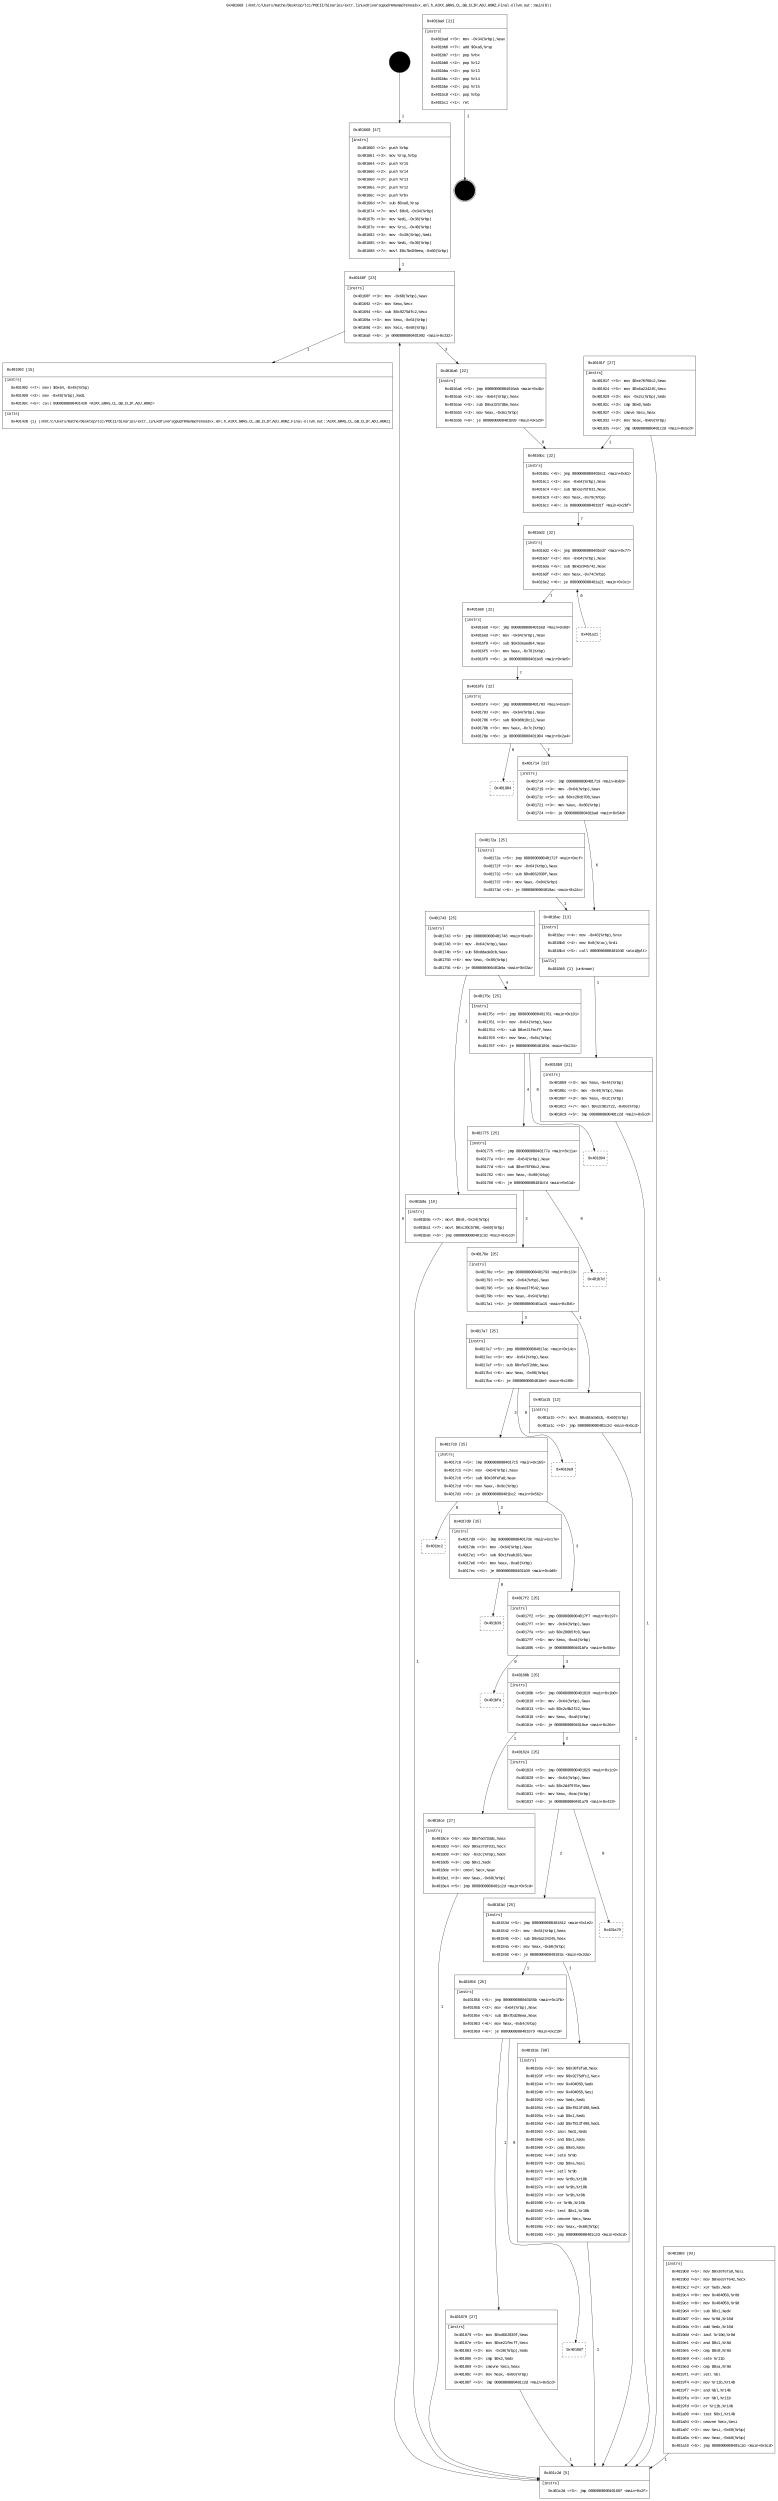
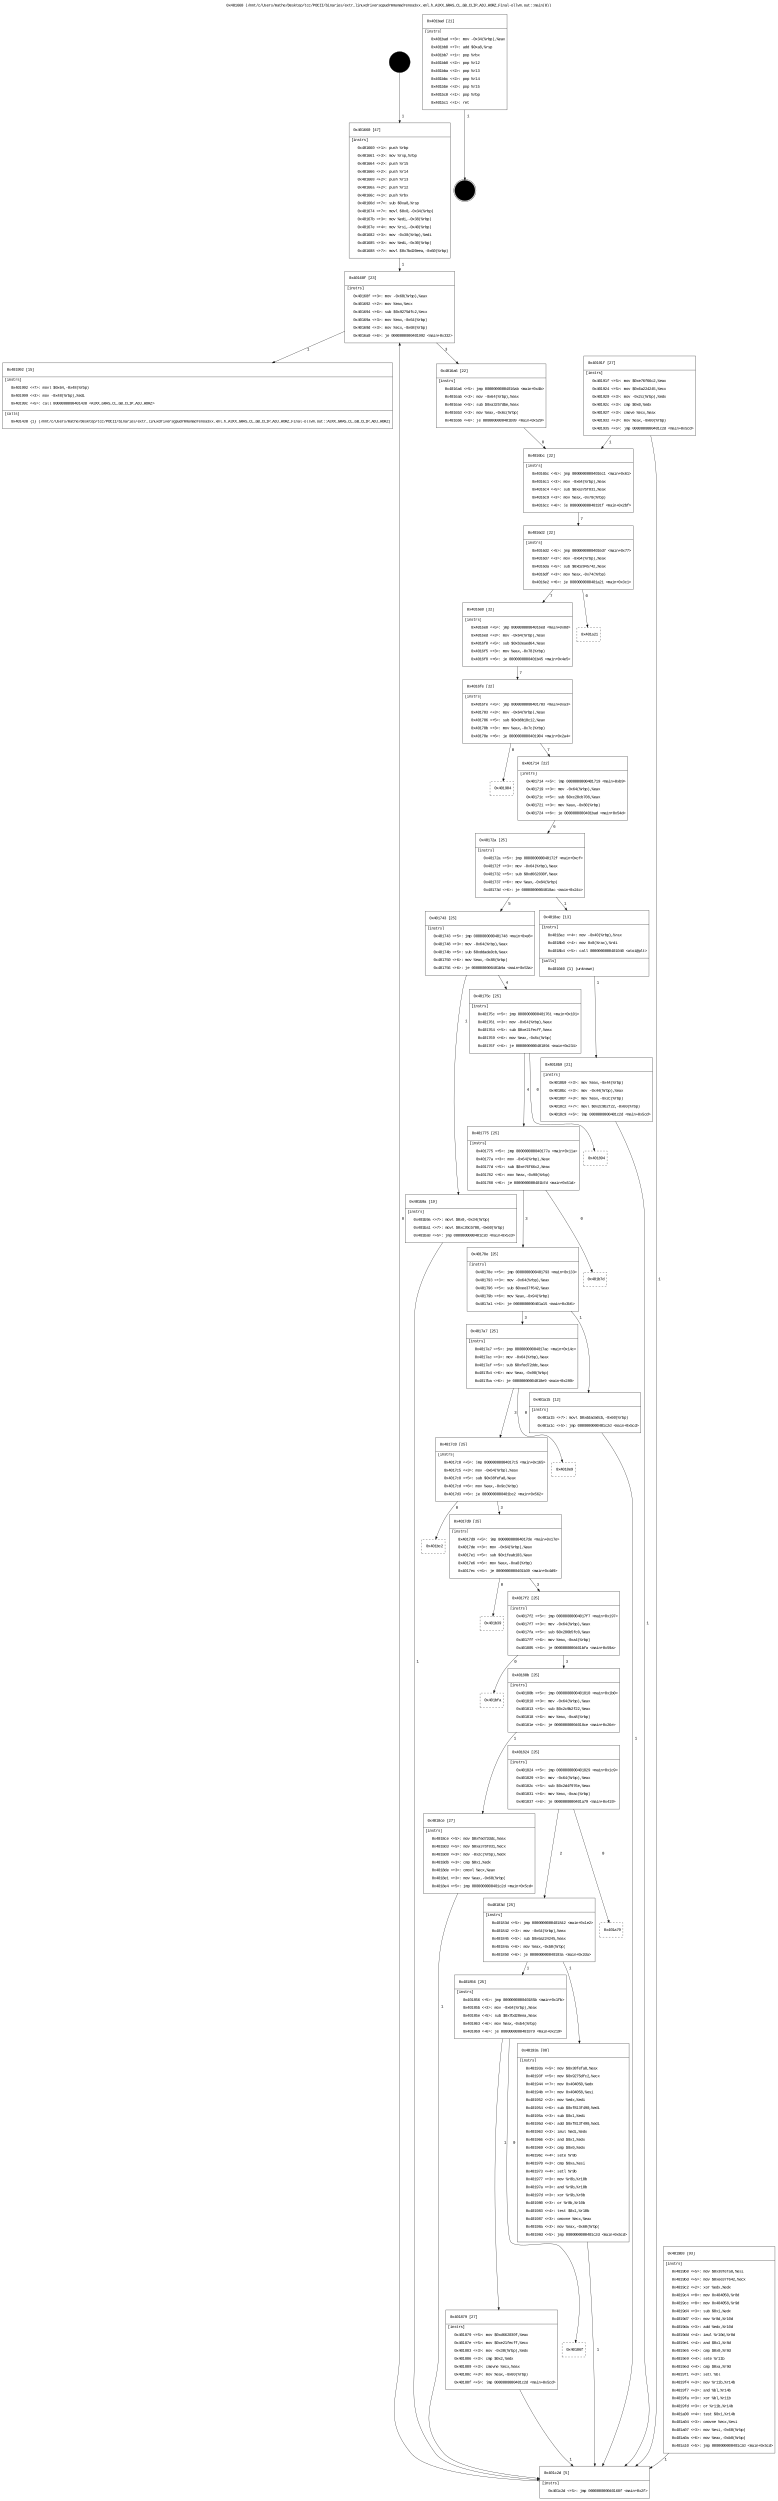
(581, 610) -> (585, 607)
(592, 864) -> (552, 826)
none -> (506, 903)
(572, 1540) -> (534, 1584)
(564, 1737) -> none
